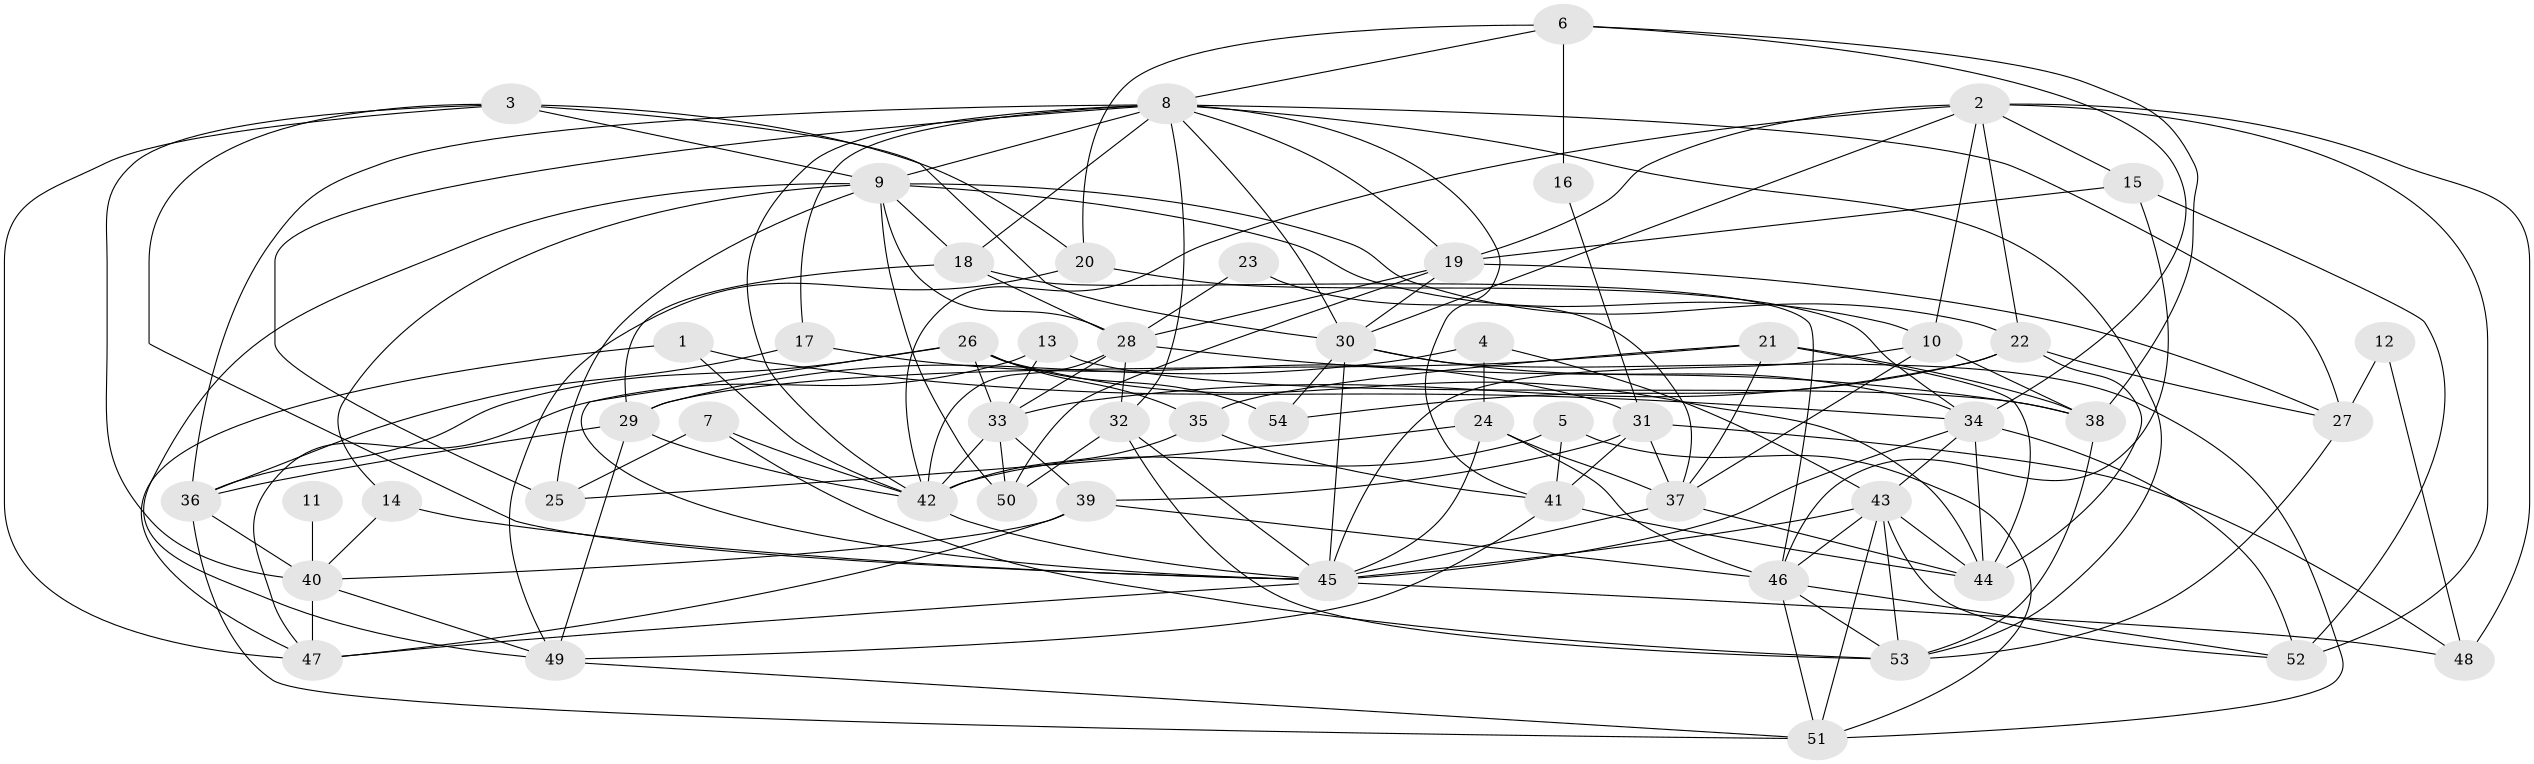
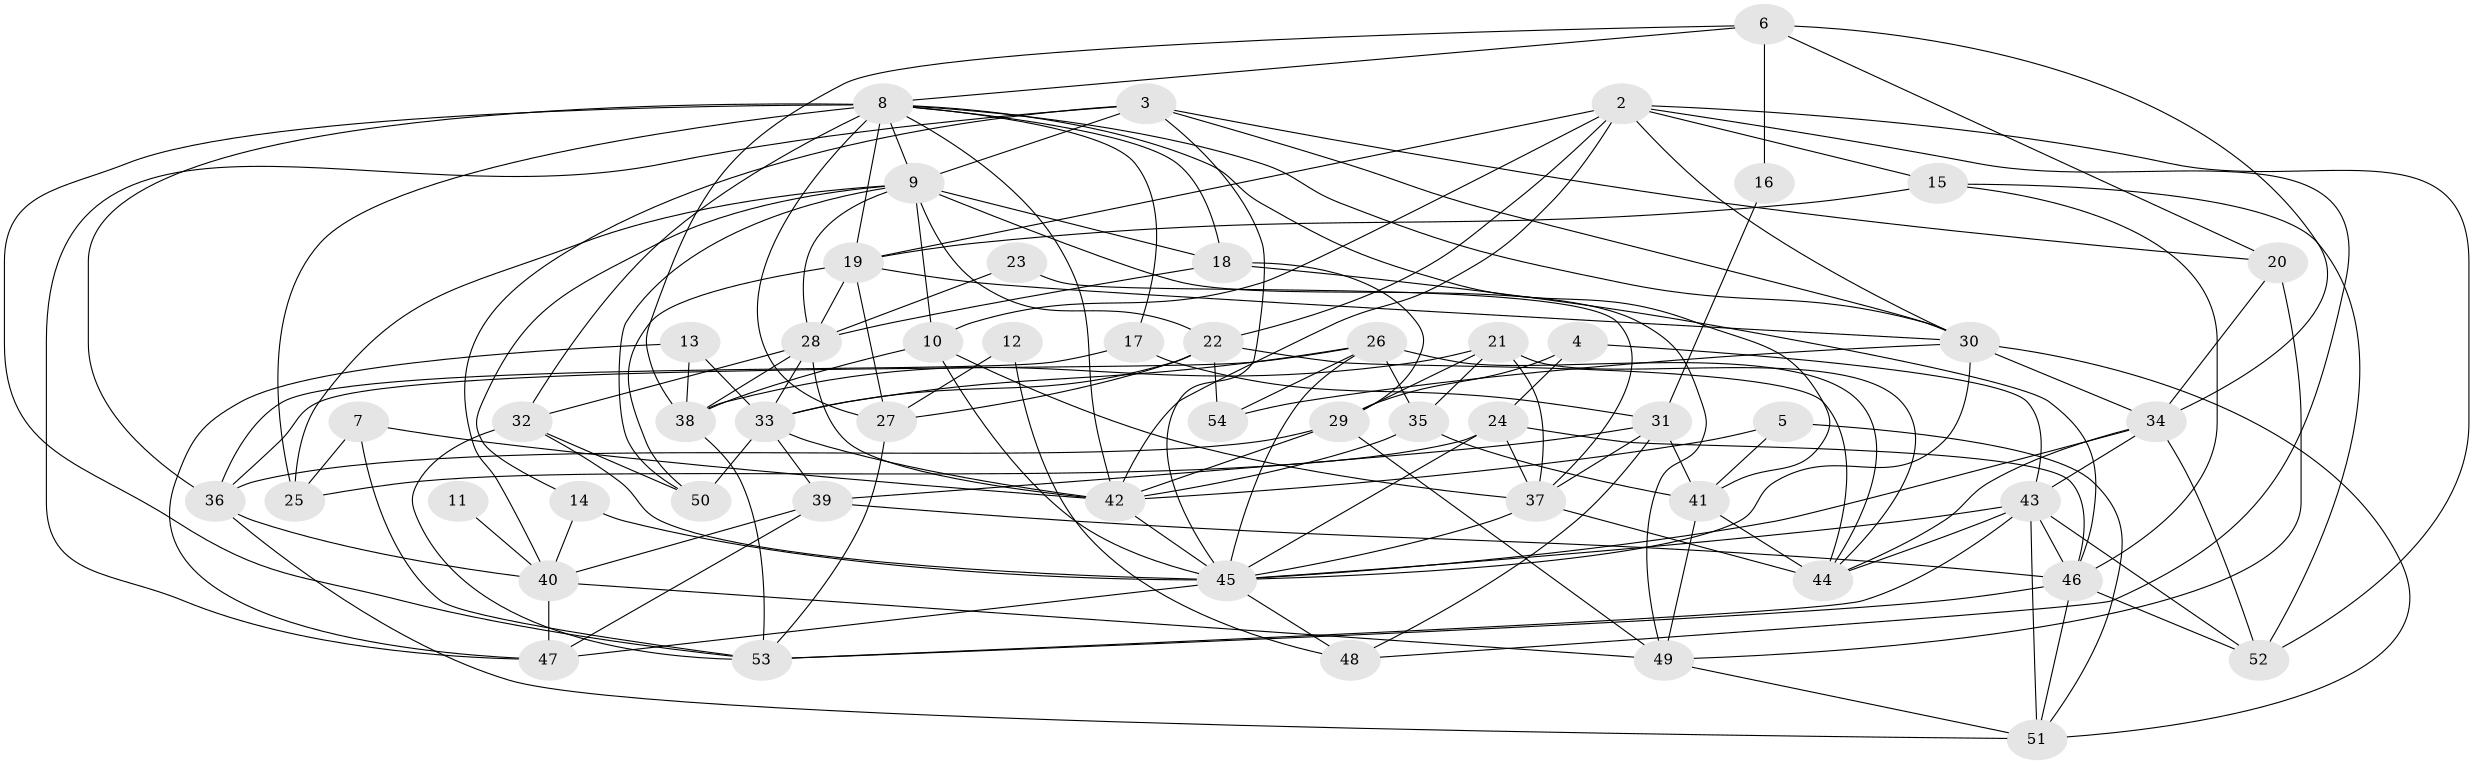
(683, 342) -> none
